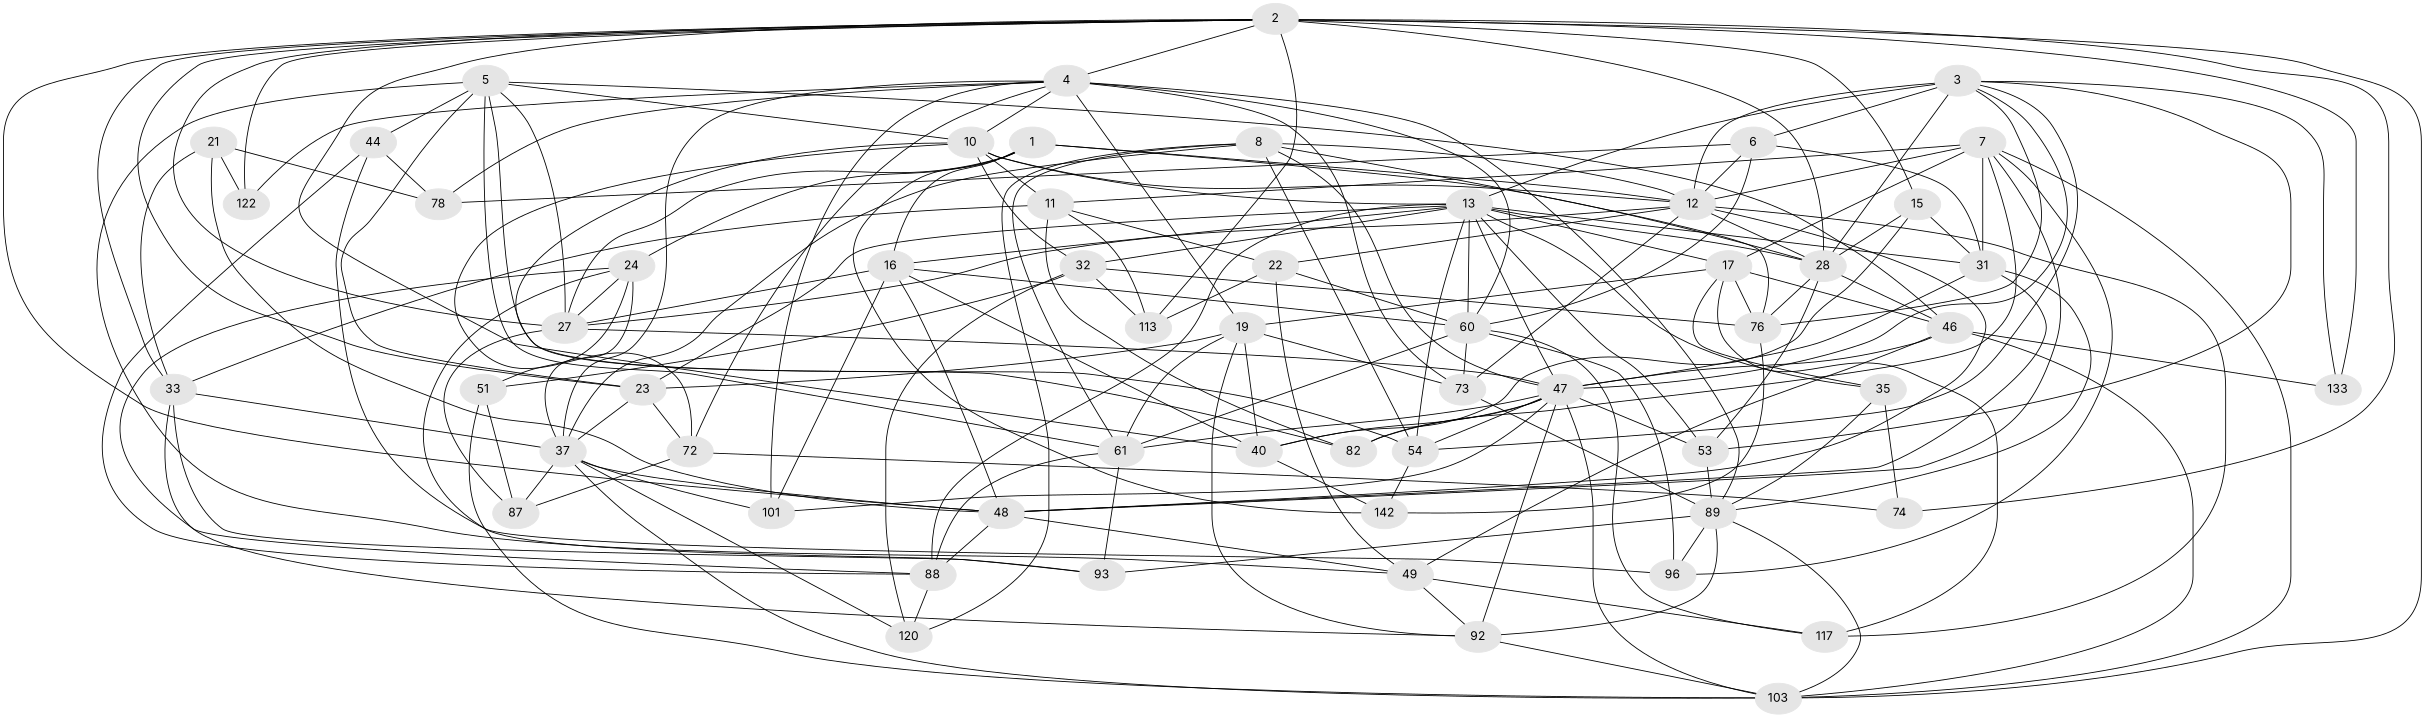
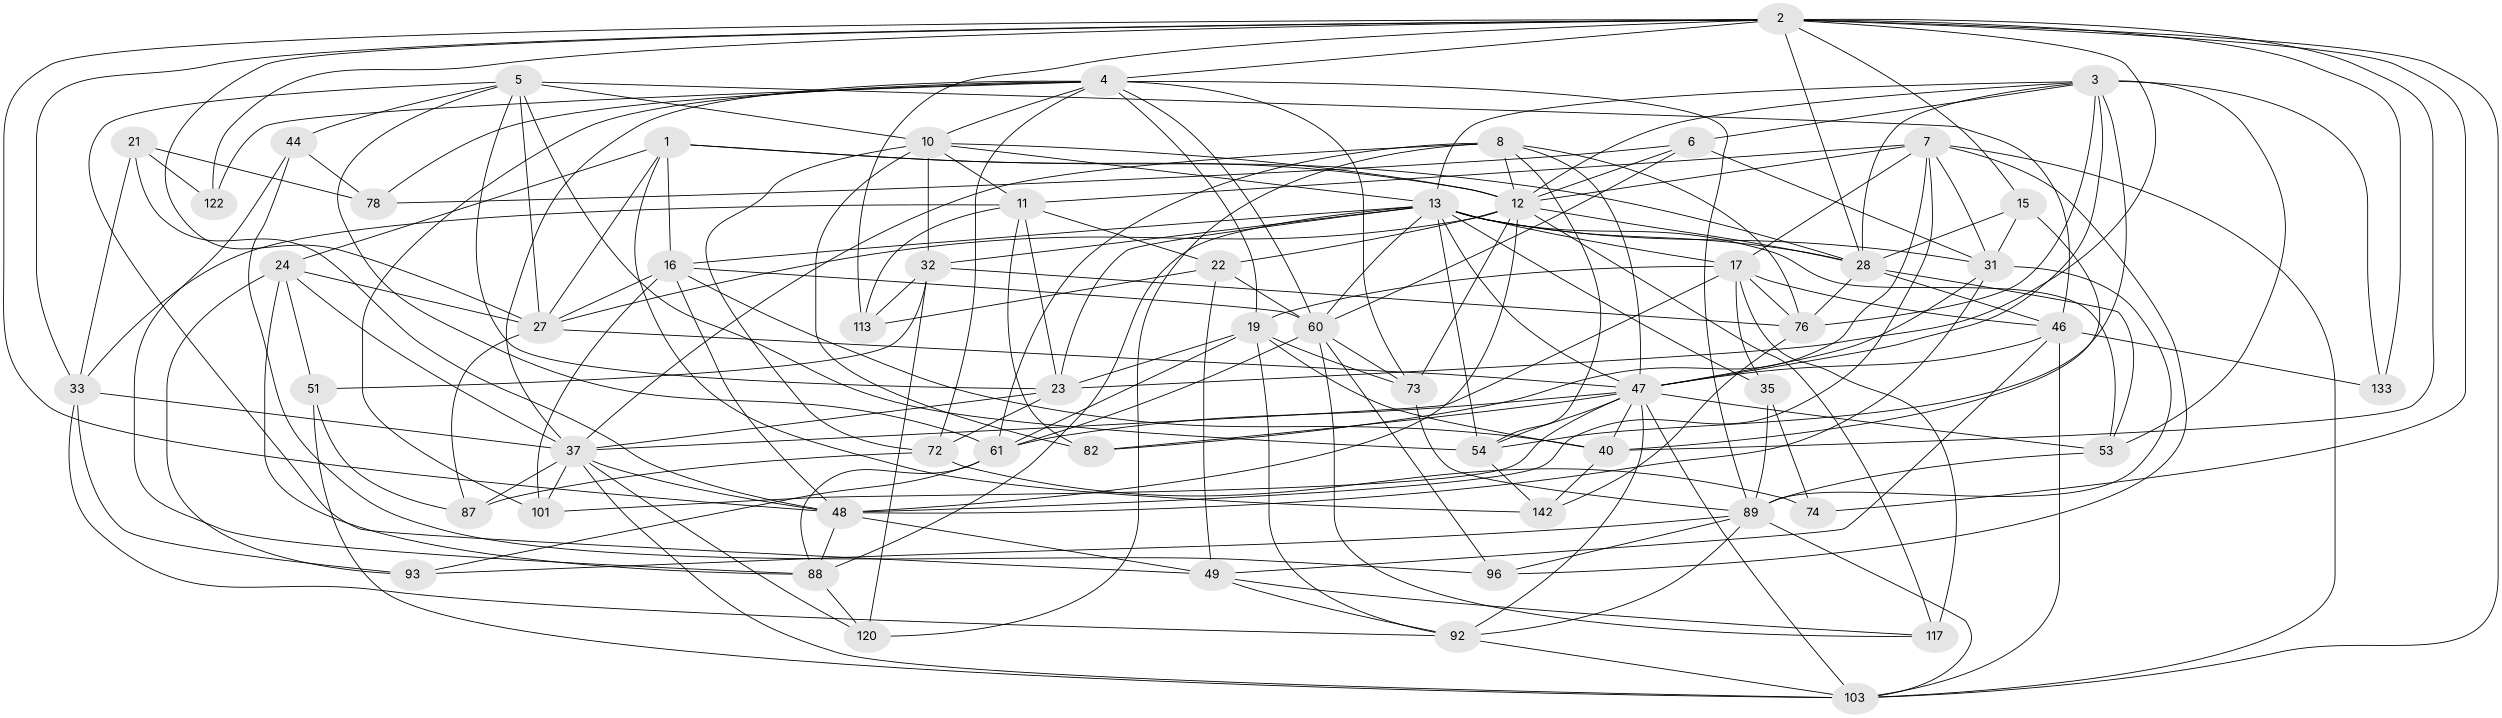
none -> (1042, 305)
none -> (1028, 429)
